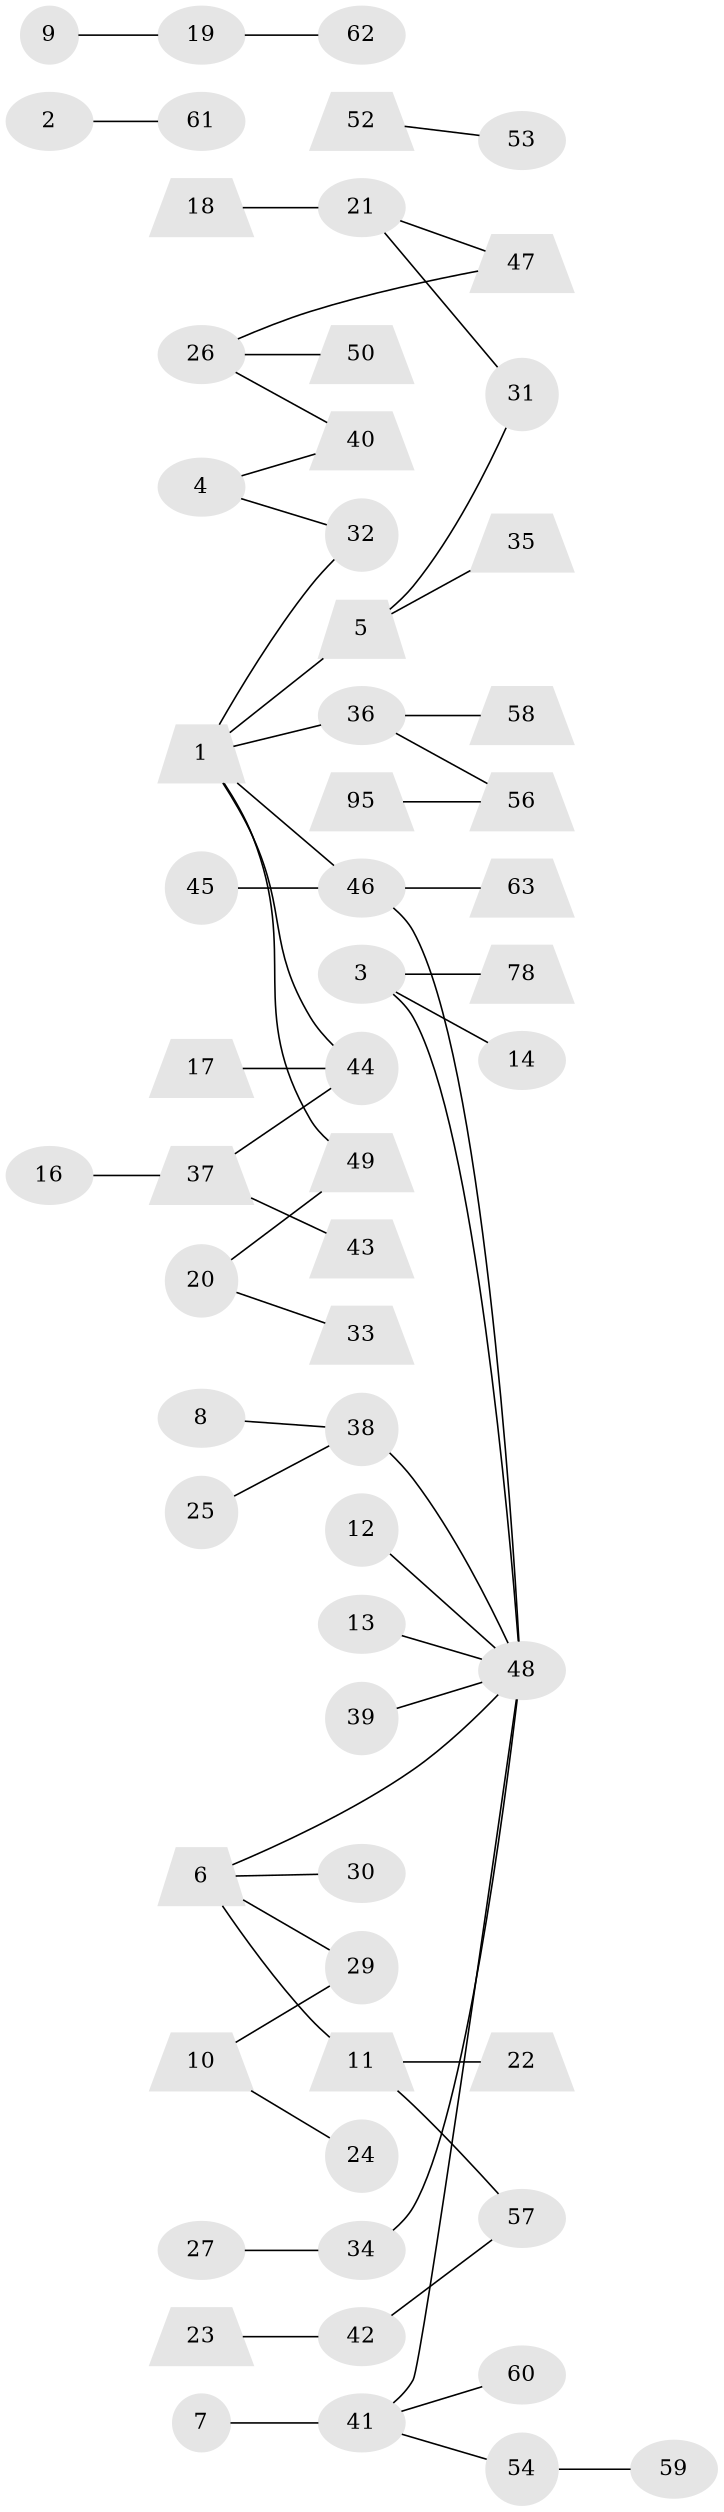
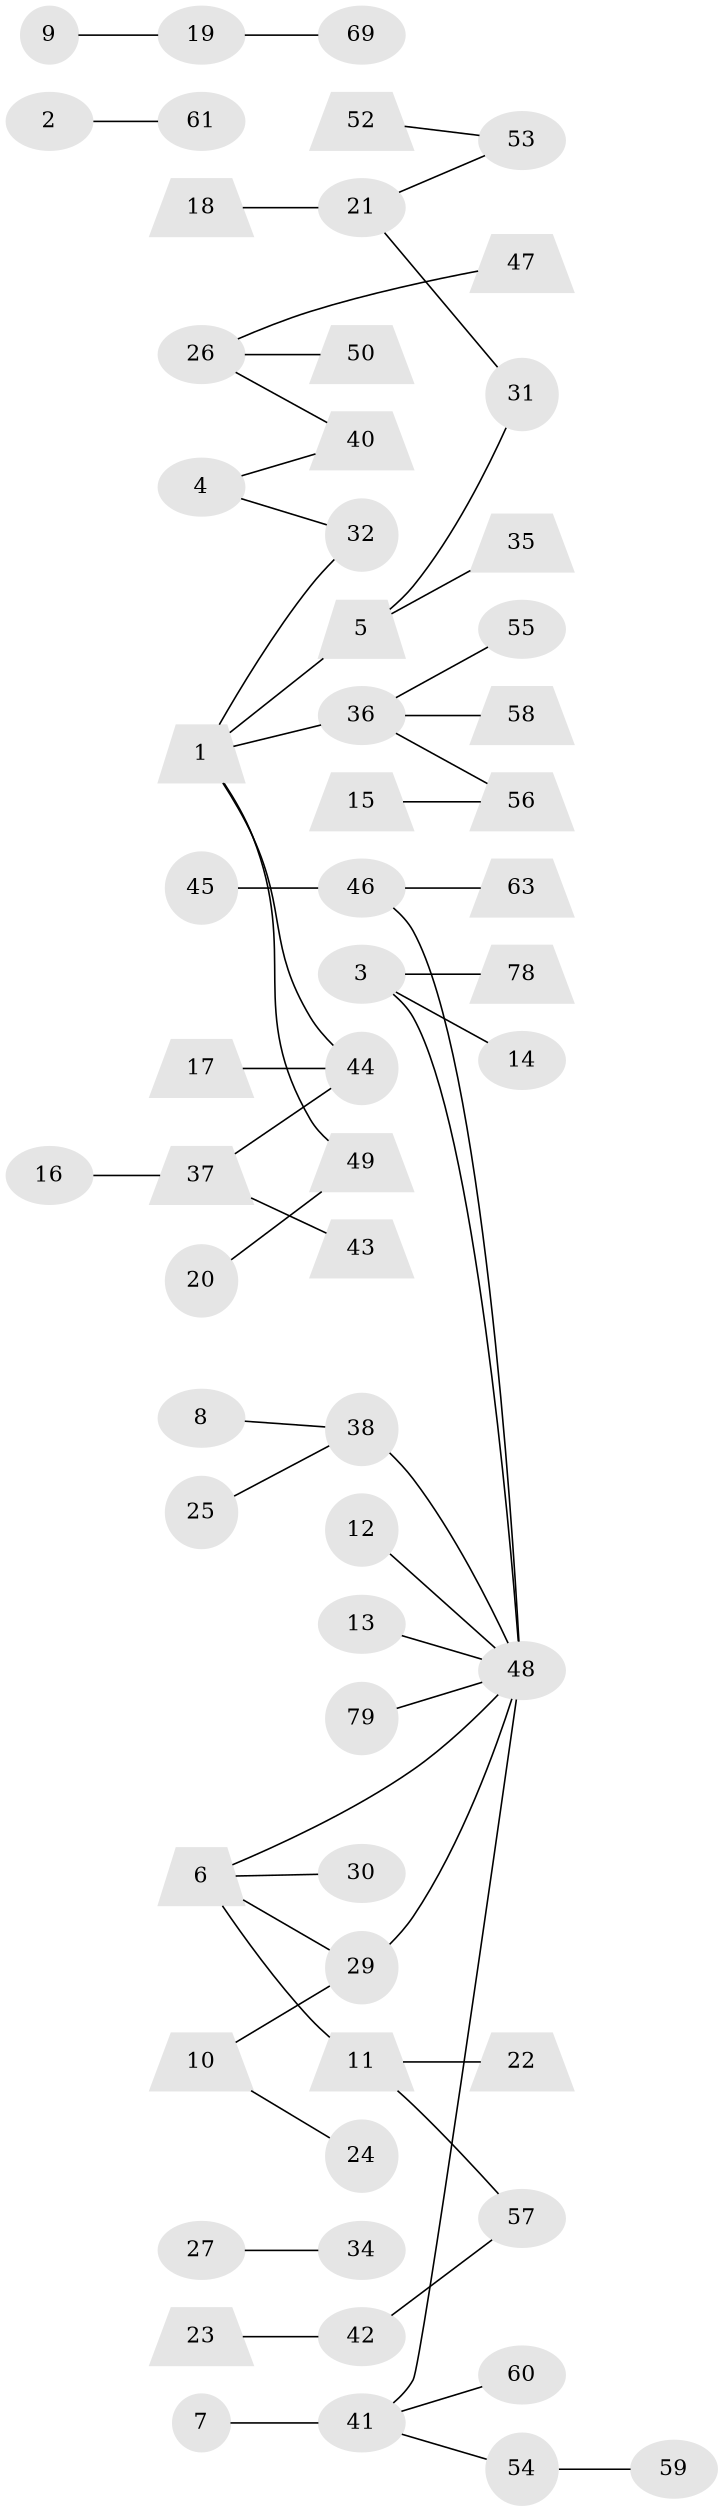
(362, 35) -> (362, 35)
(443, 236) -> (442, 174)
none -> (522, 629)
(362, 802) -> (362, 802)
(286, 824) -> none
(362, 1335) -> none
(362, 1719) -> (362, 1719)
(477, 1972) -> (462, 1828)
